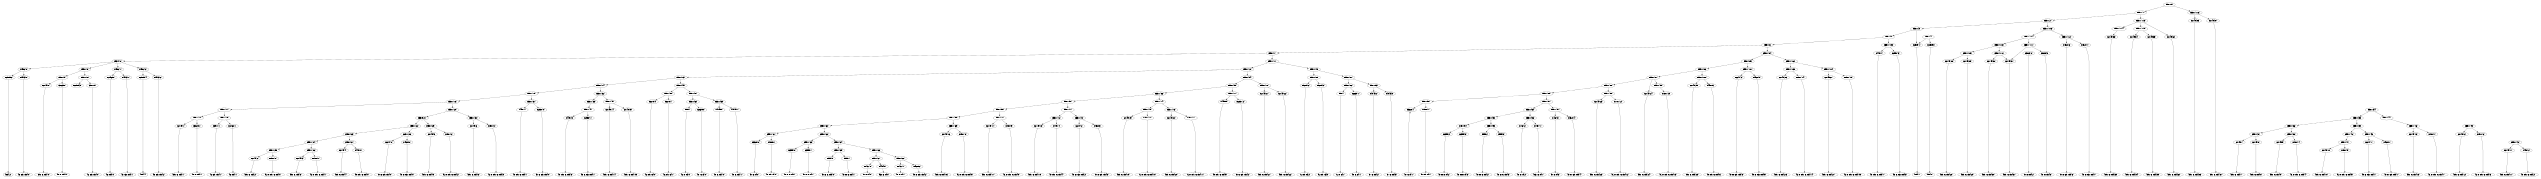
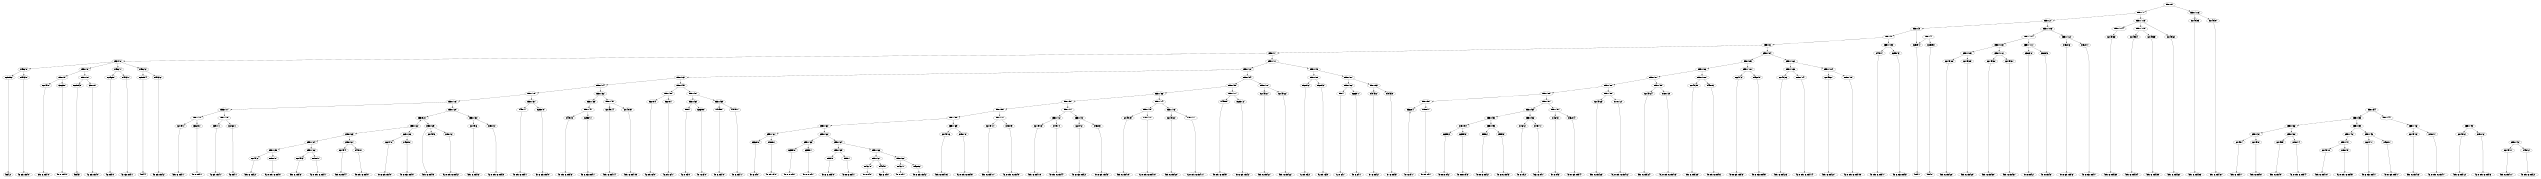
(2019, 53) -> (2029, 49)
(1650, 85) -> (1654, 89)
(224, 110) -> (224, 110)
(418, 122) -> (418, 123)
(430, 154) -> (422, 149)
none -> (77, 175)
